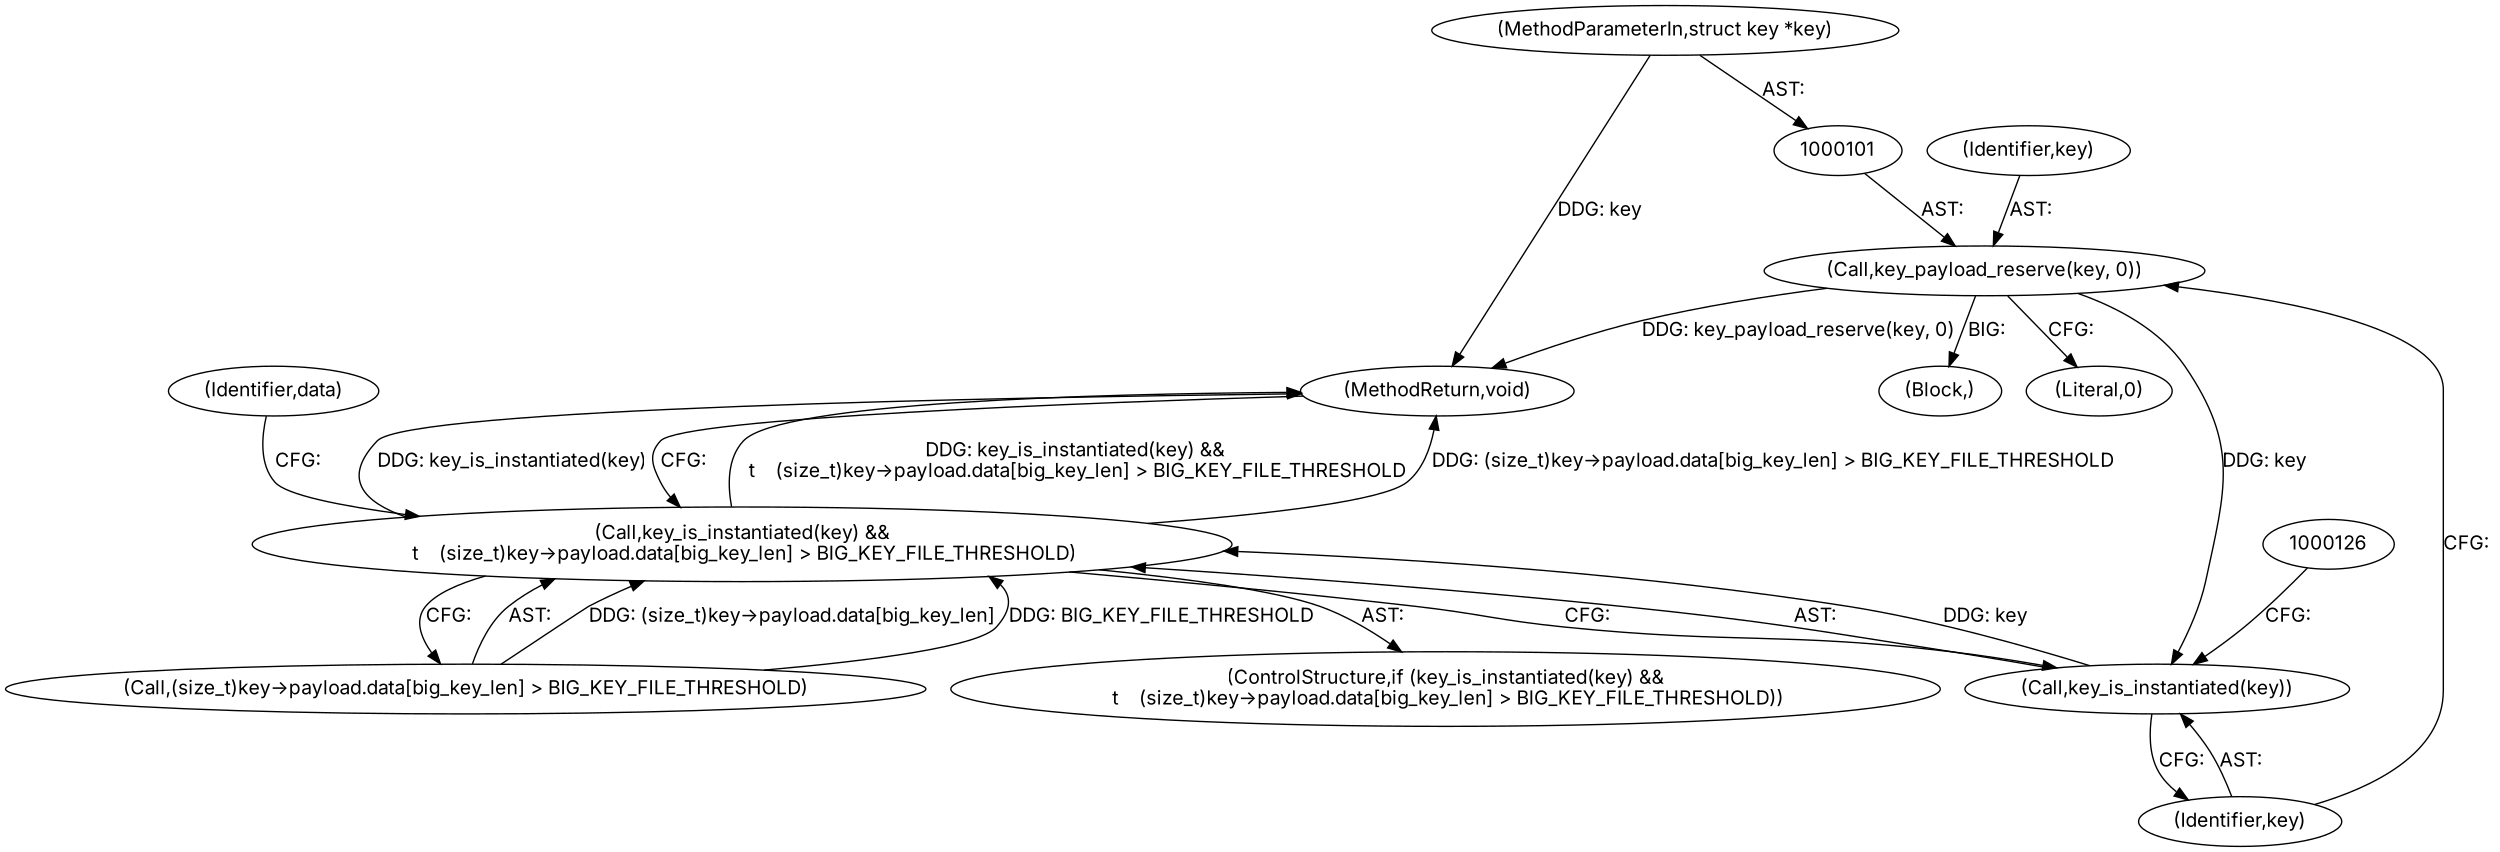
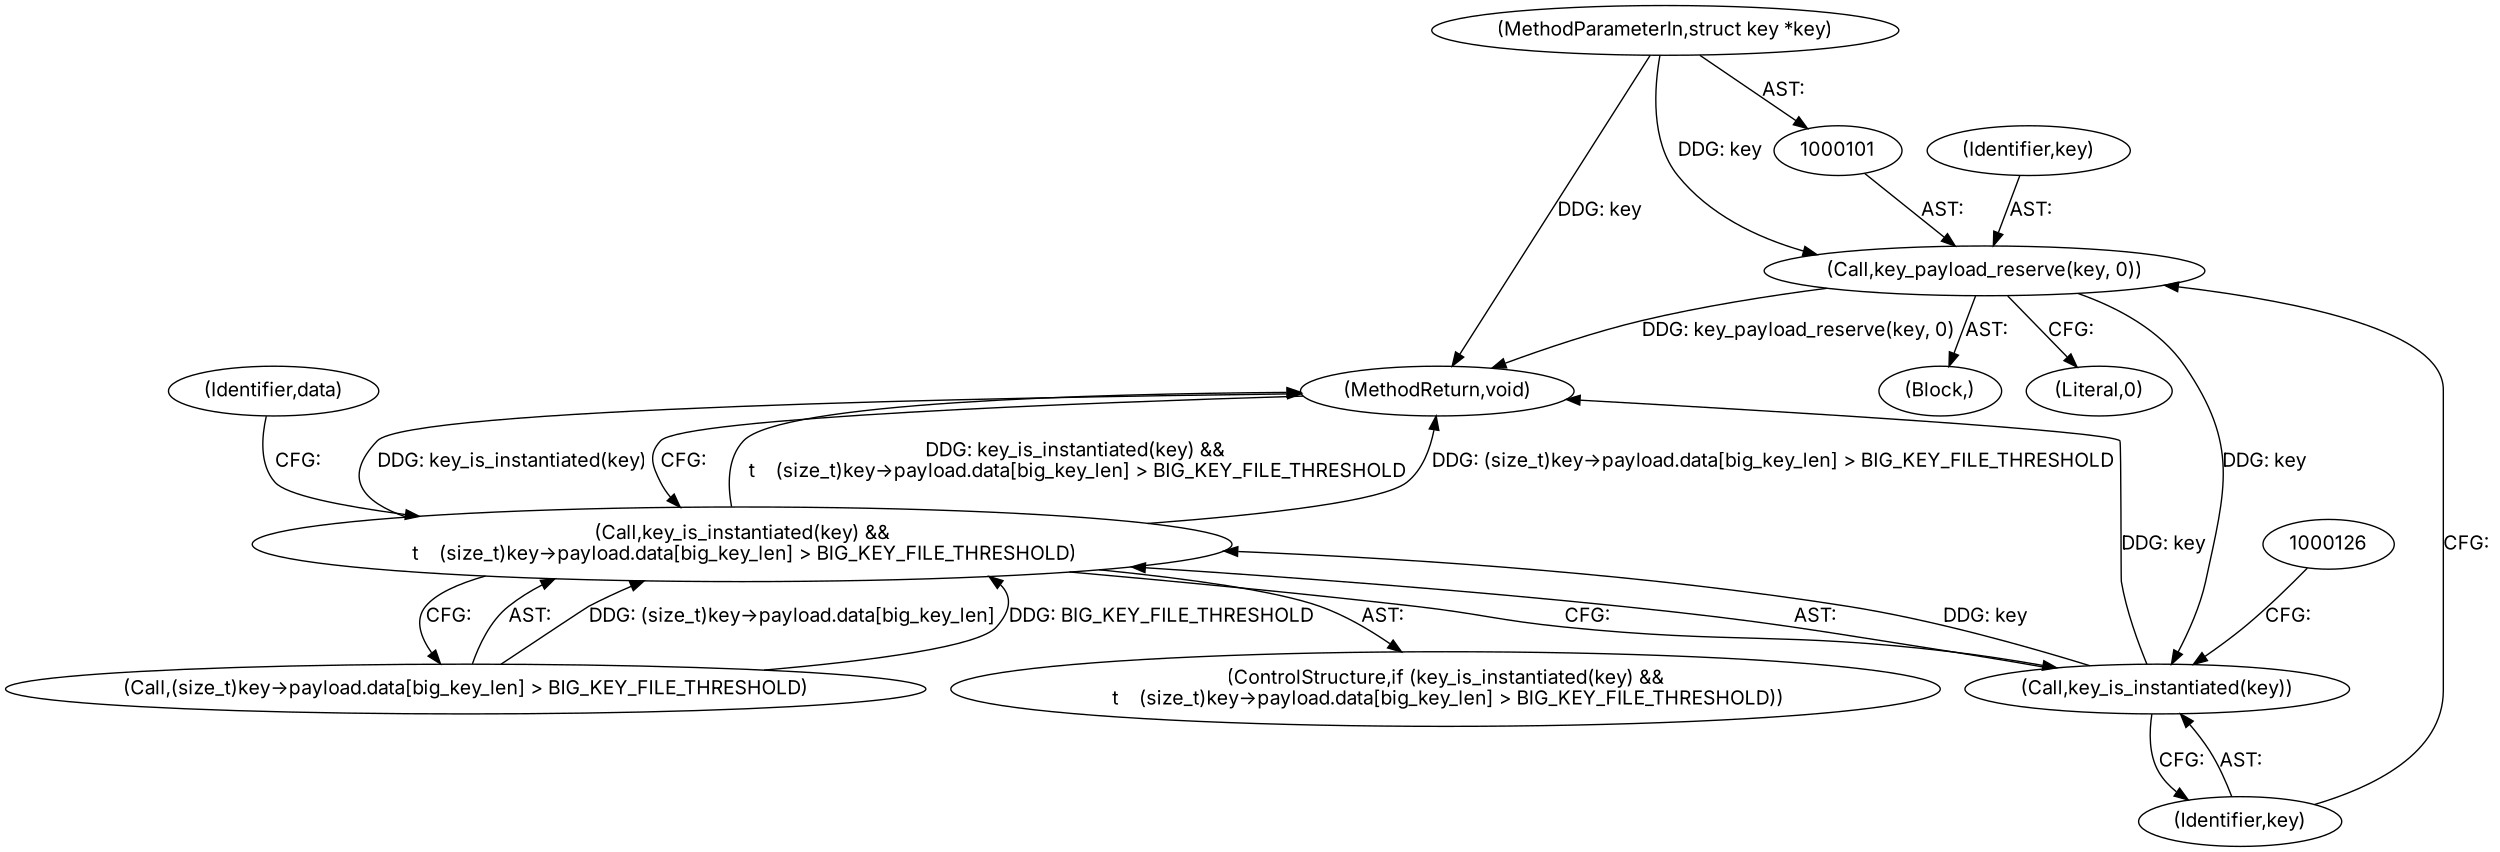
none -> (1686, 185)
(1989, 331) -> (1989, 331)
none -> (1964, 424)
